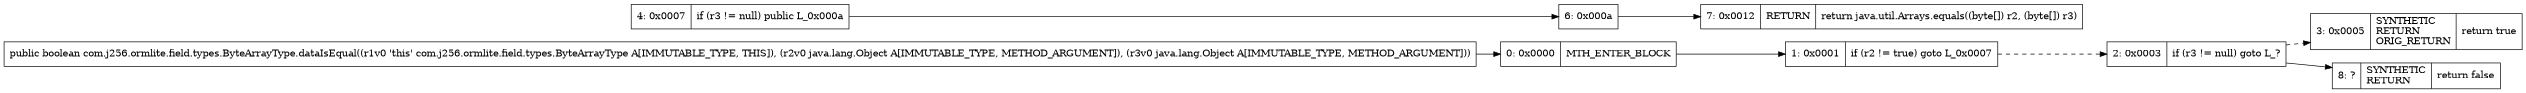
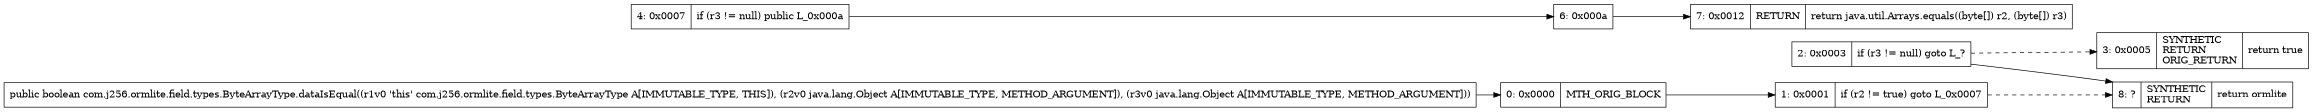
(1618, 54) -> (1613, 95)
(2049, 54) -> (2047, 95)
(2466, 76) -> (2252, 95)
